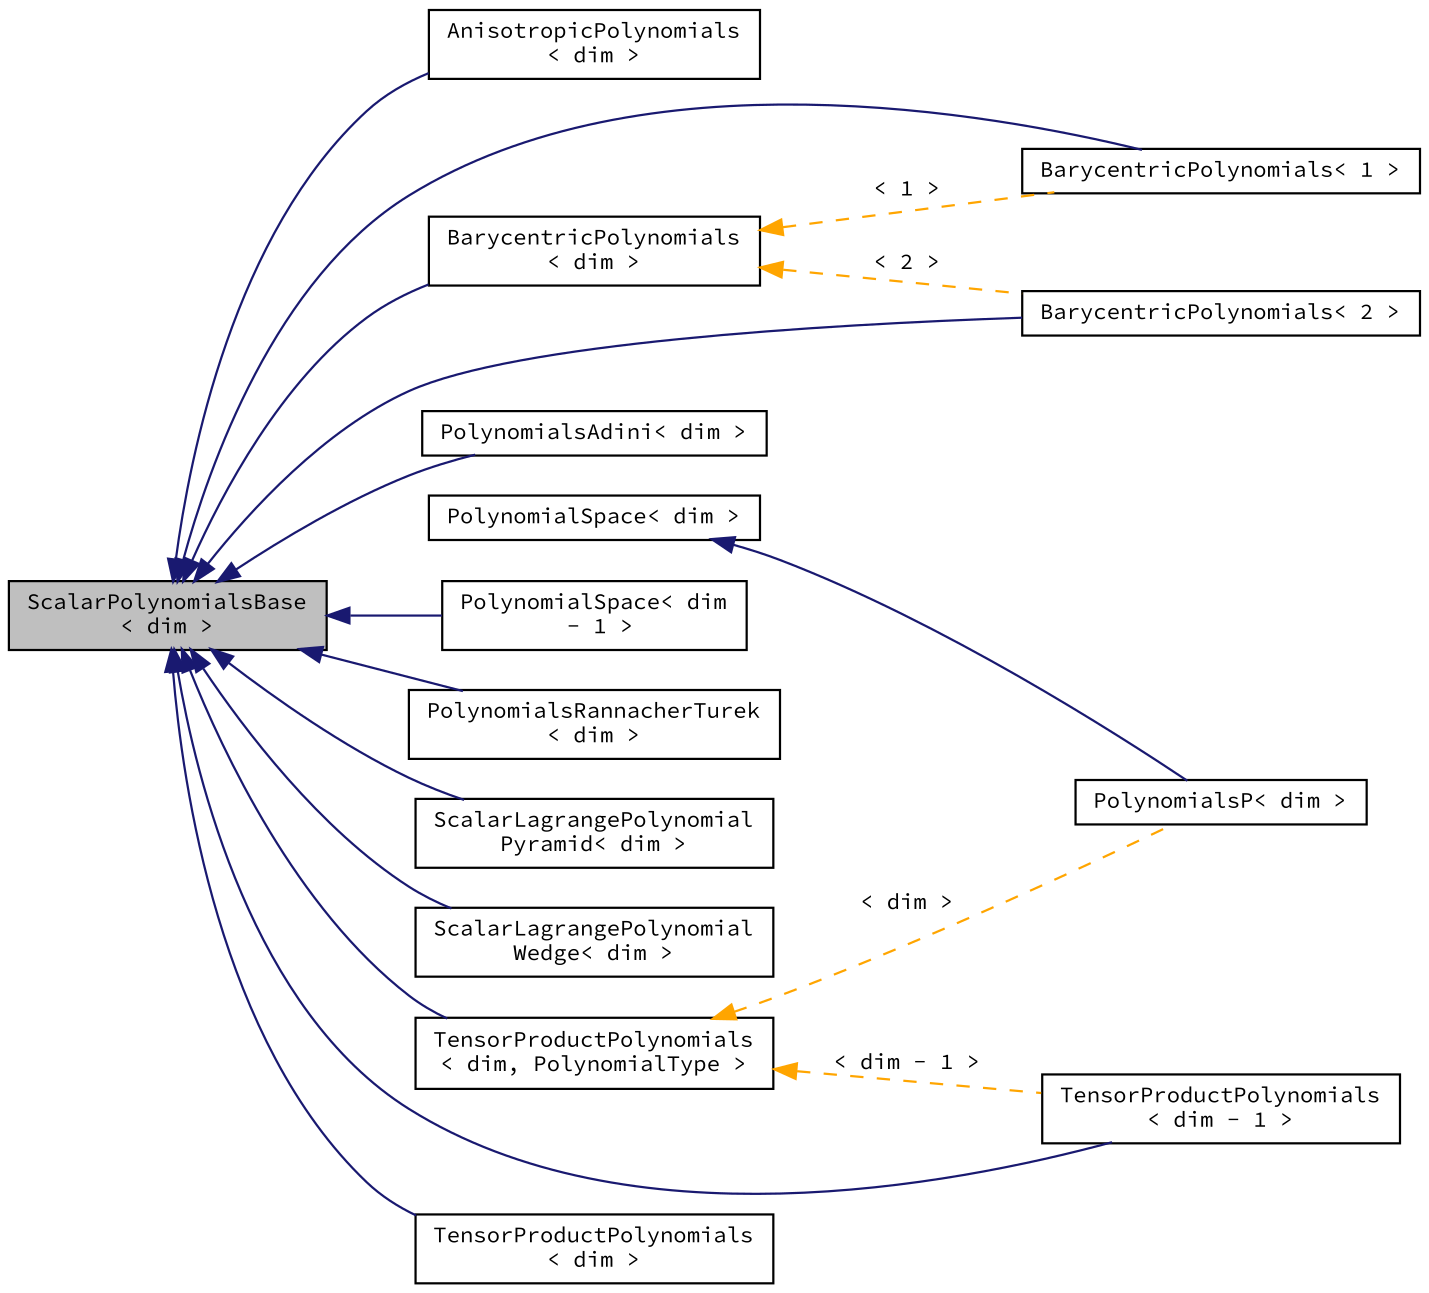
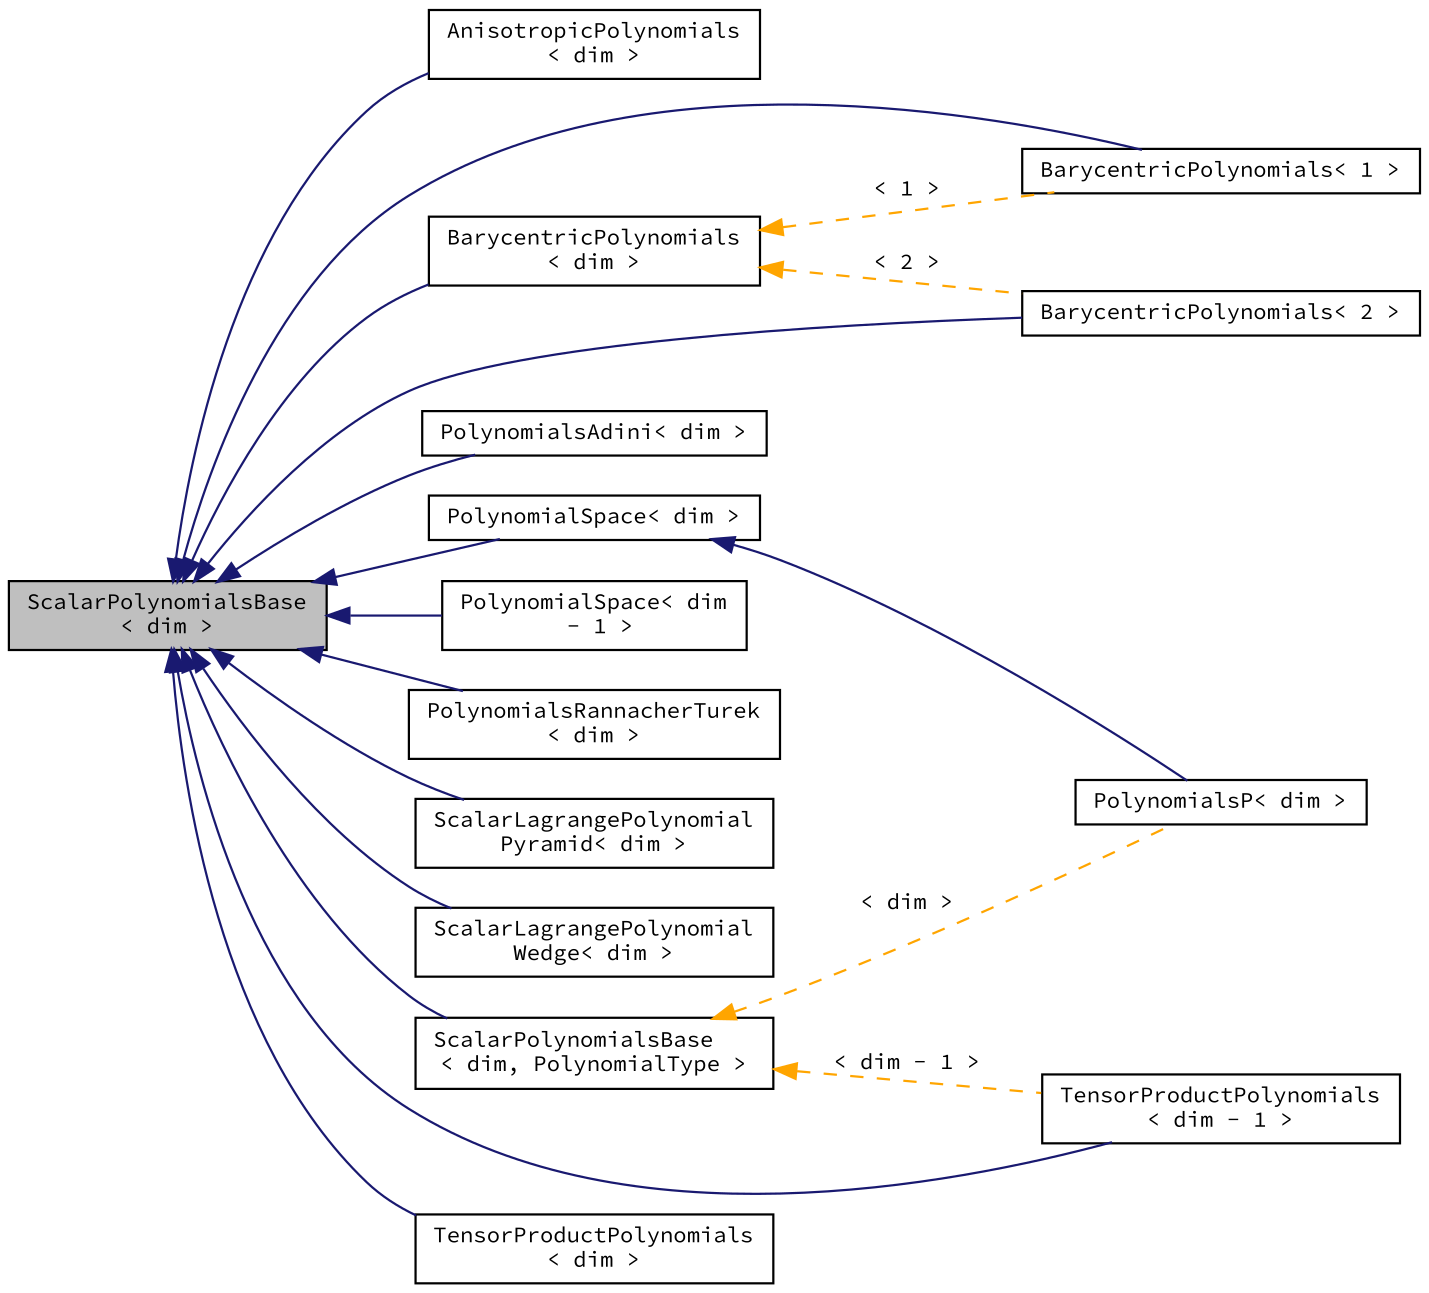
none -> (418, 558)
(594, 1053) -> (594, 1053)
